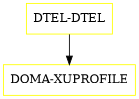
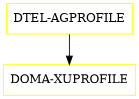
(69, 19) -> (69, 19)
